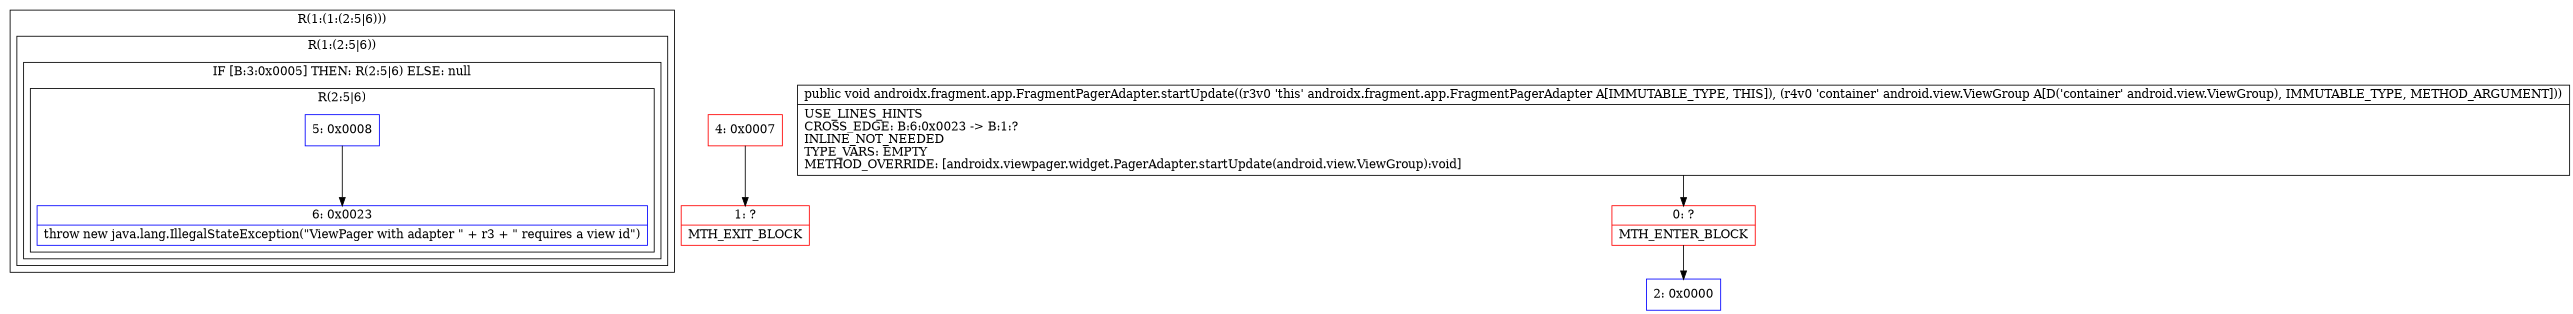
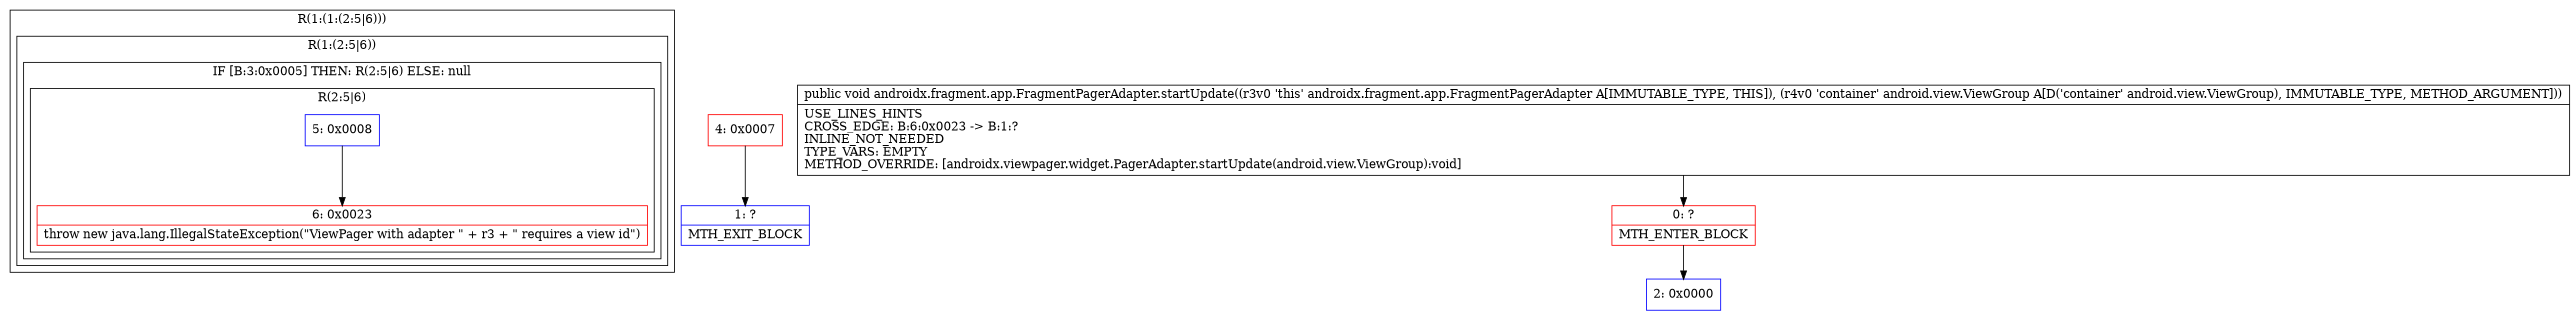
(342, 226) -> (342, 226)
(745, 226) -> (745, 226)
